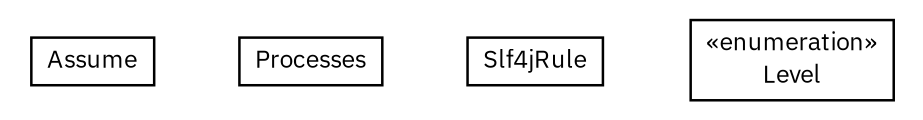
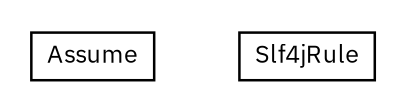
(310, 60) -> none
(791, 60) -> none
